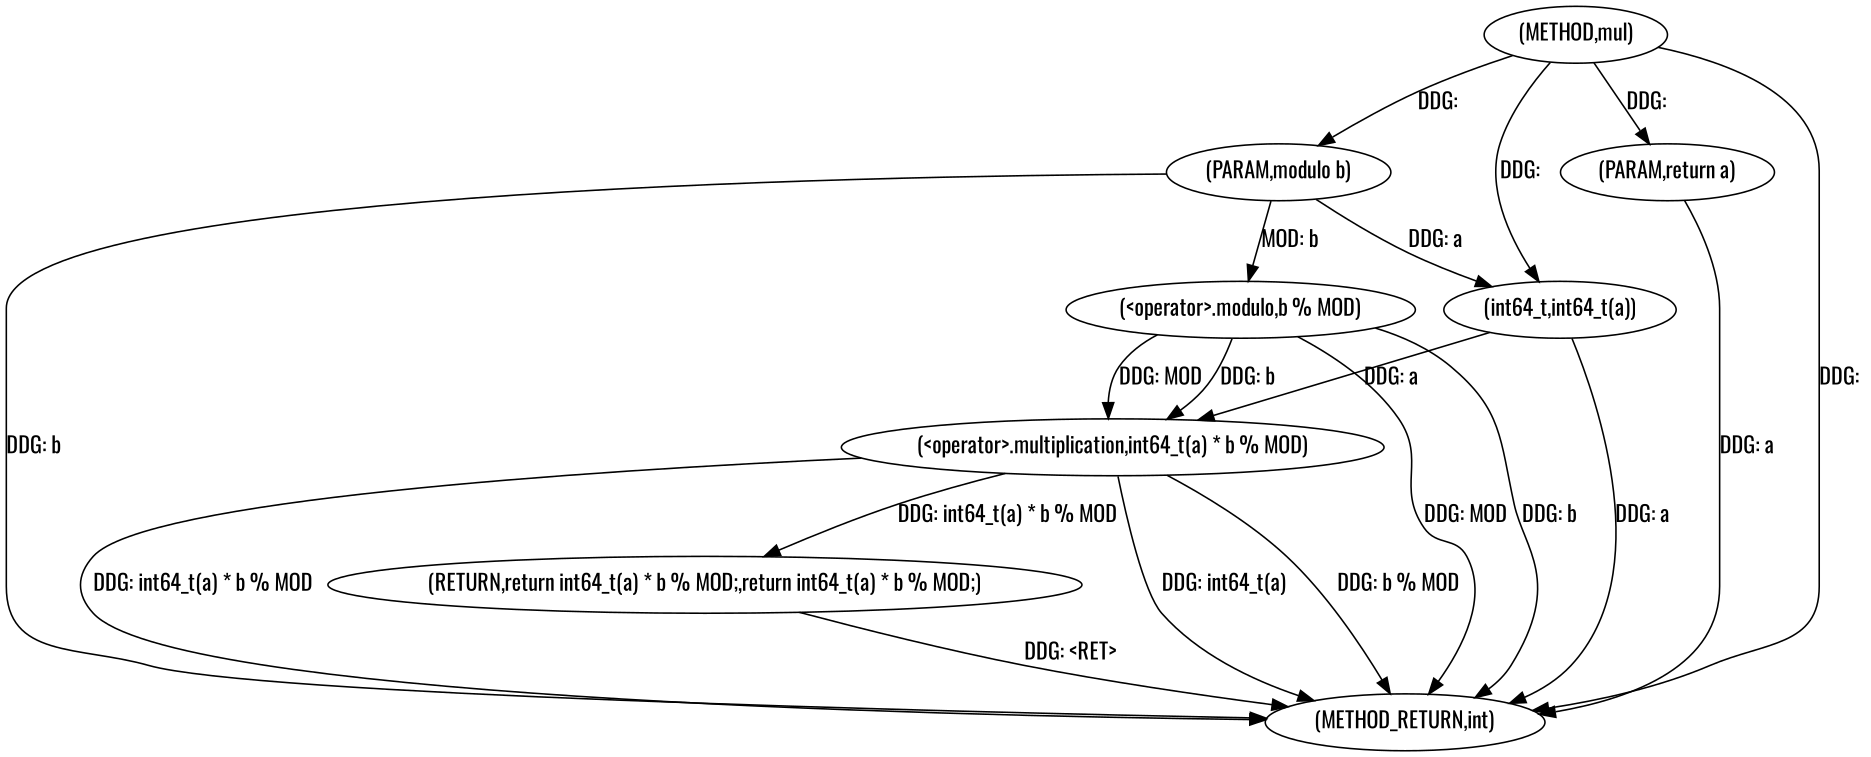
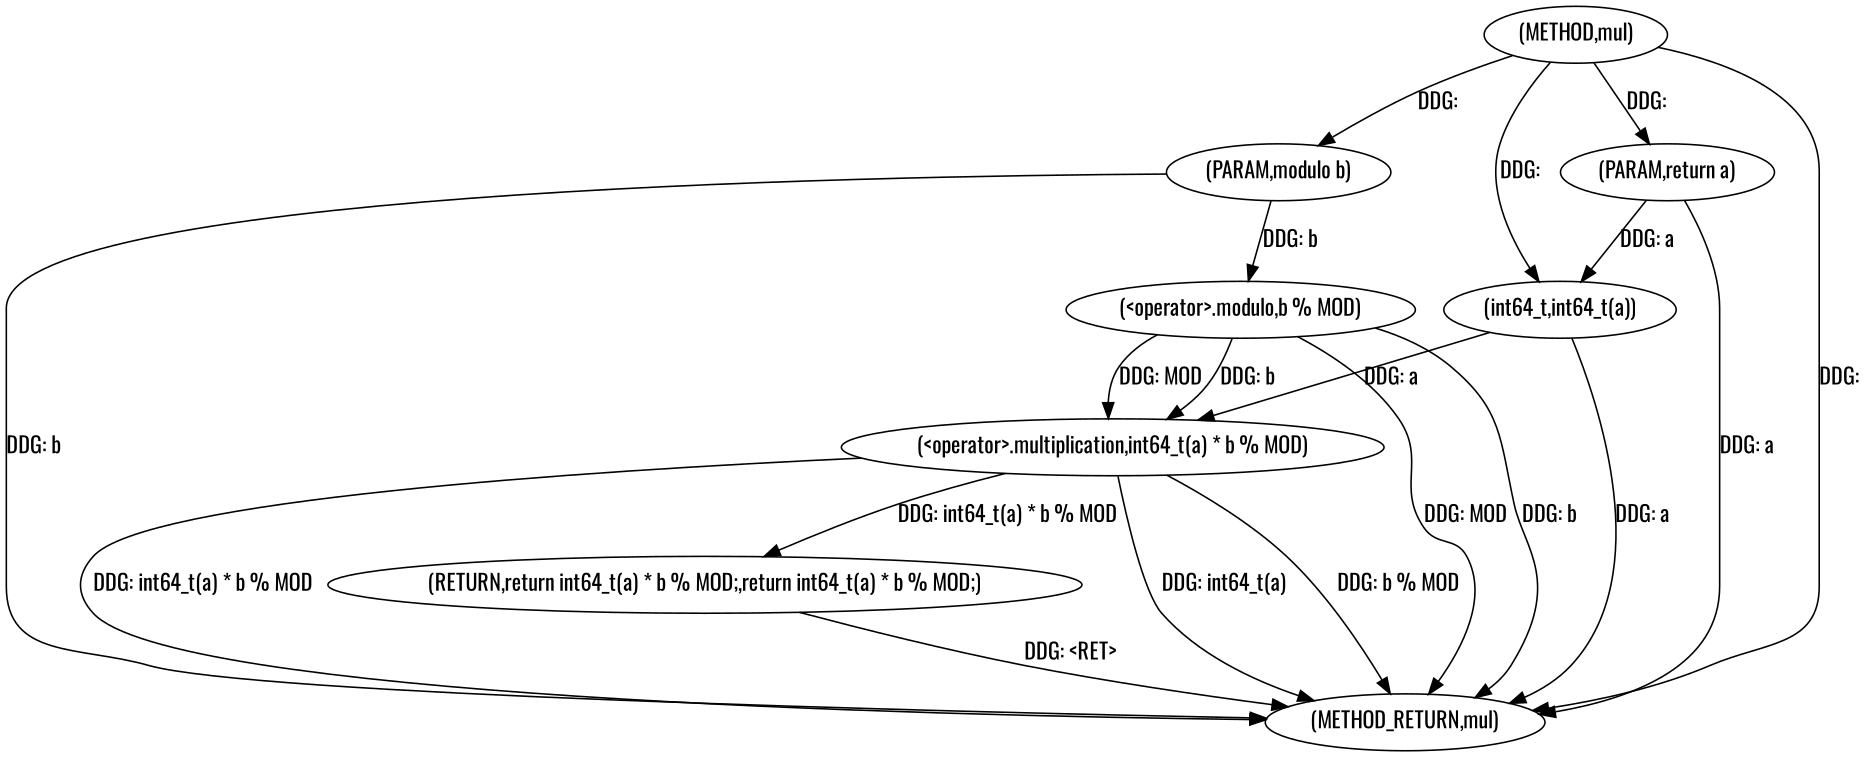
(1291, 241) -> (1291, 241)
(1394, 245) -> (1619, 235)
(1405, 722) -> (1405, 722)
